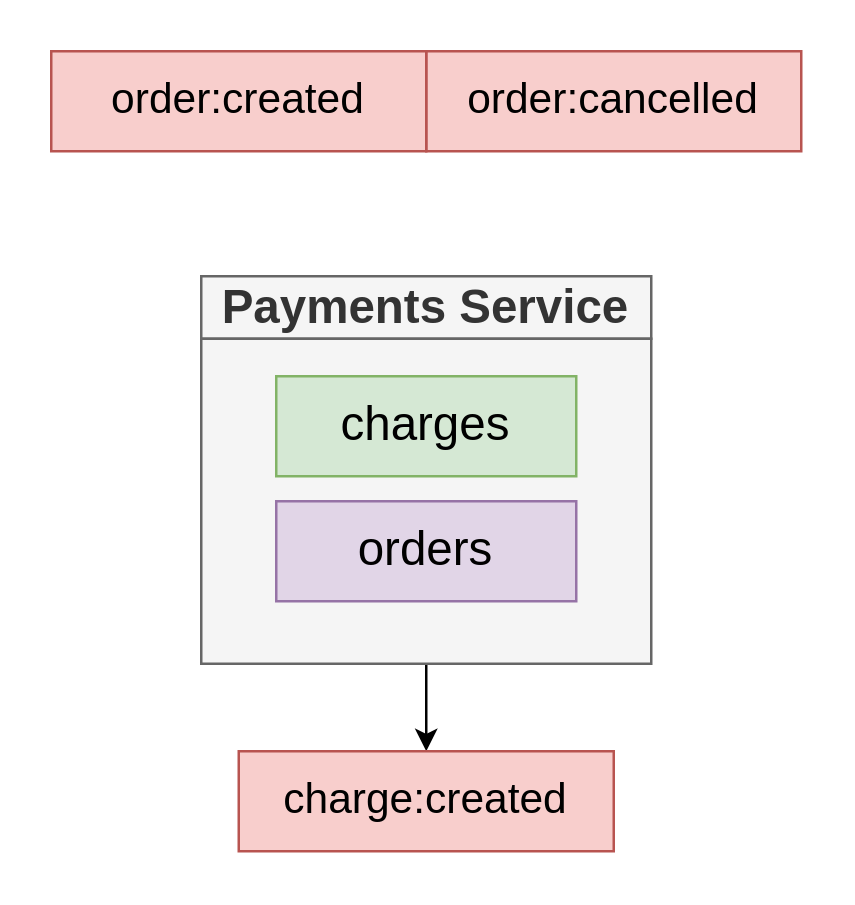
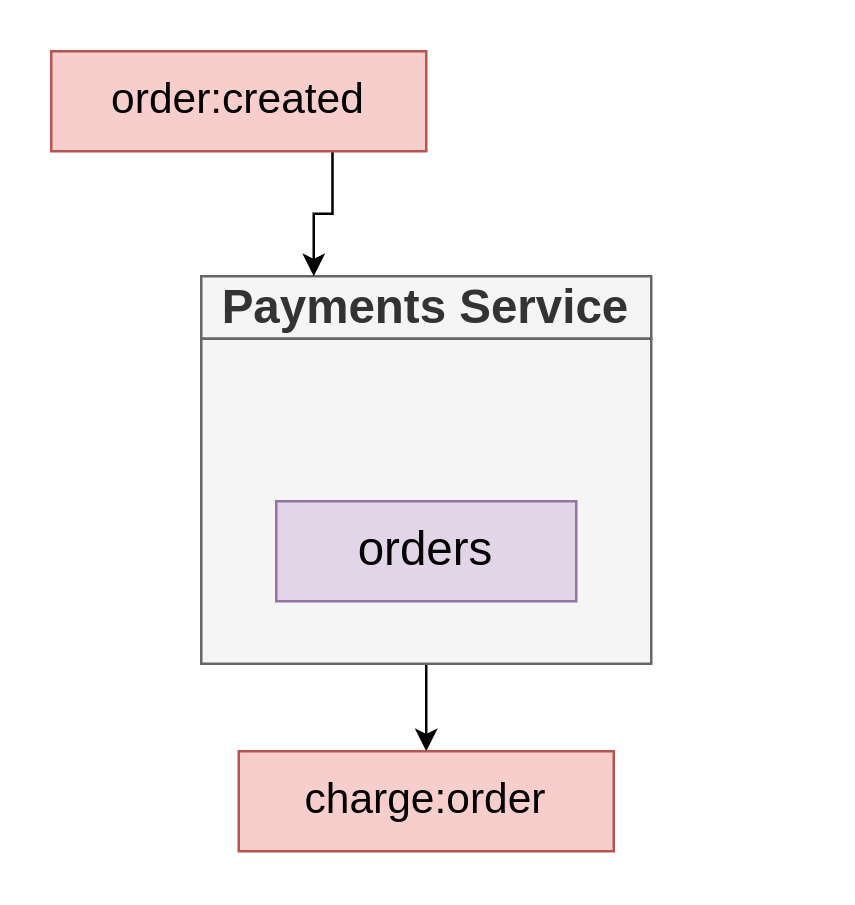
(614, 101) -> none
none -> (331, 214)
(426, 426) -> none
(426, 801) -> (426, 801)
